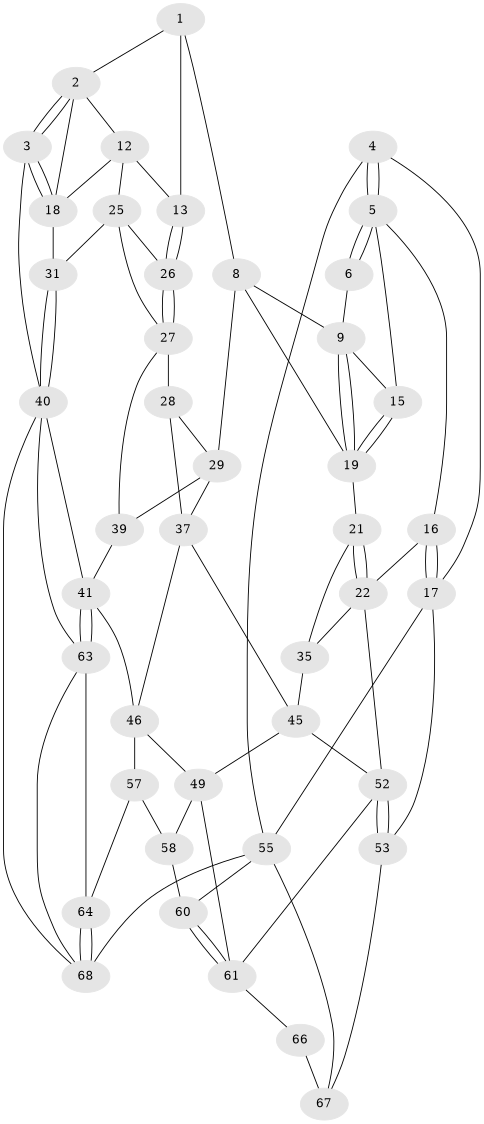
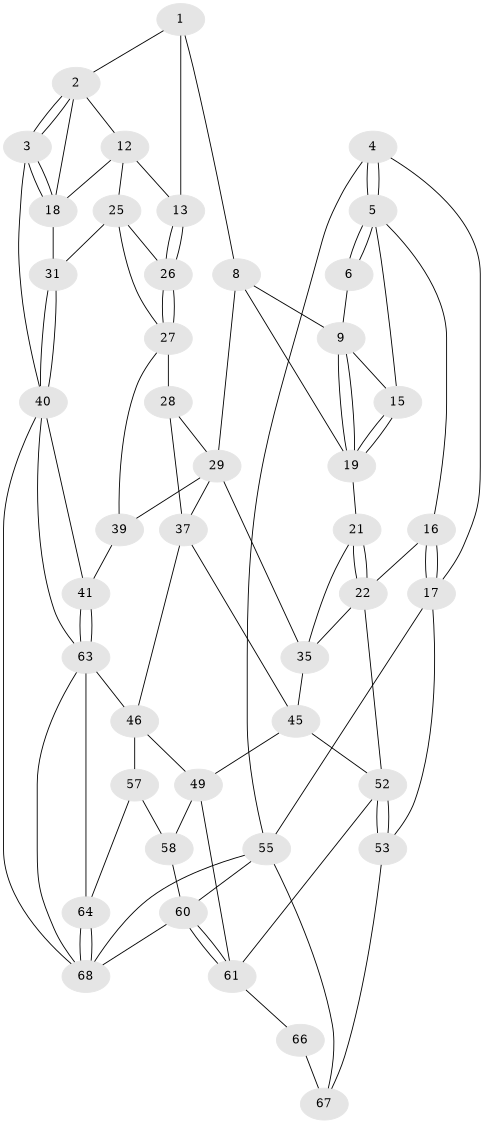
none -> (261, 562)
(122, 654) -> (110, 689)
none -> (135, 945)
